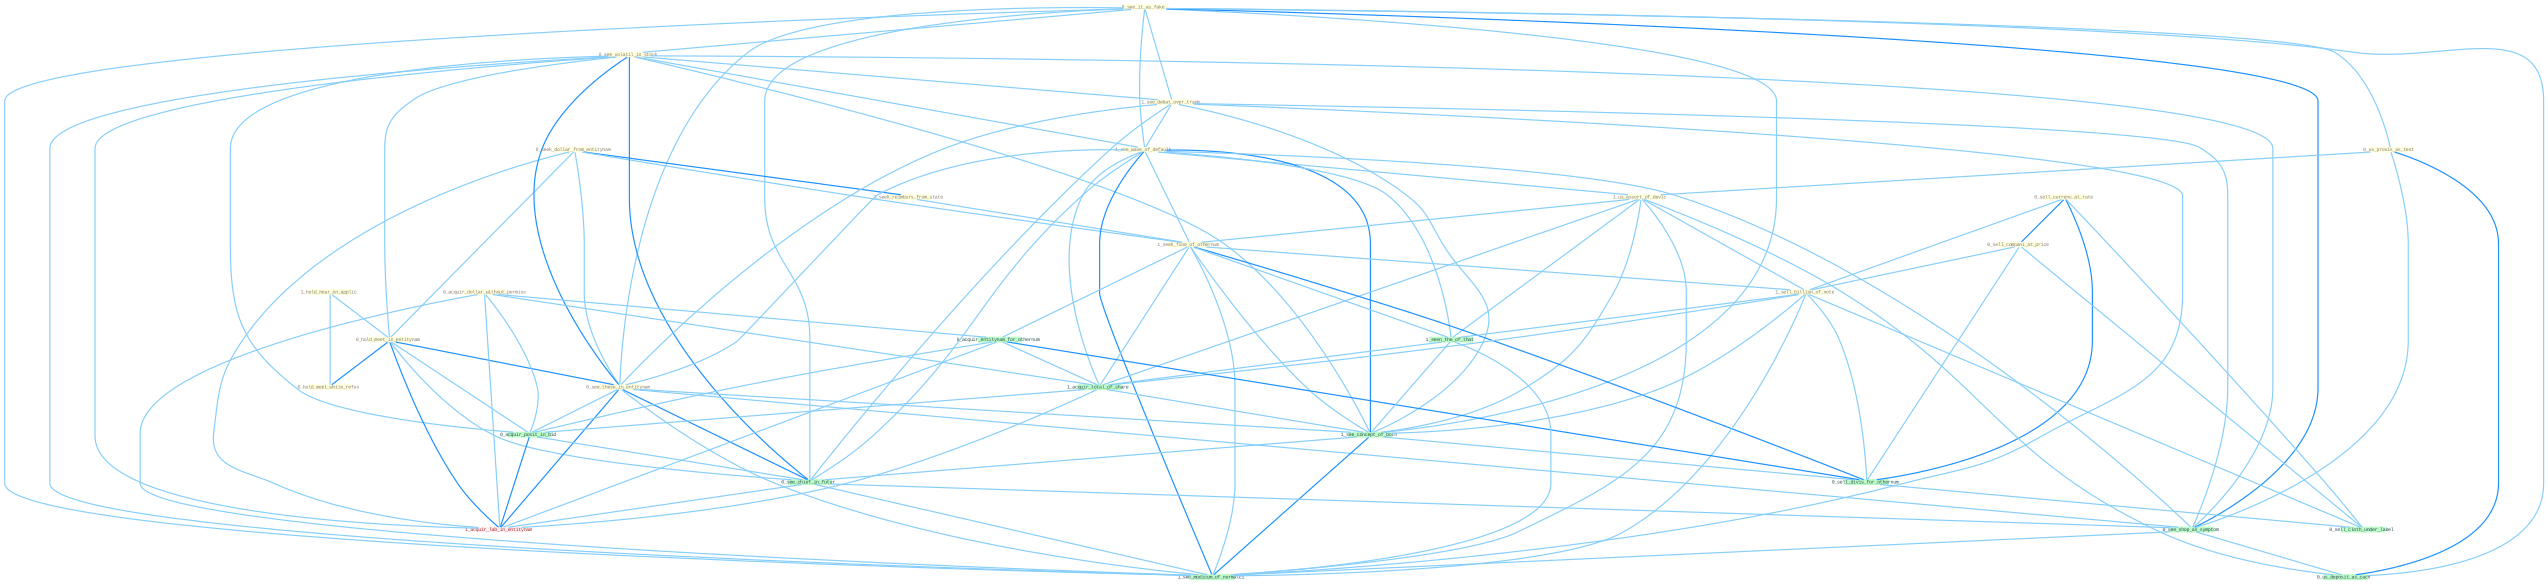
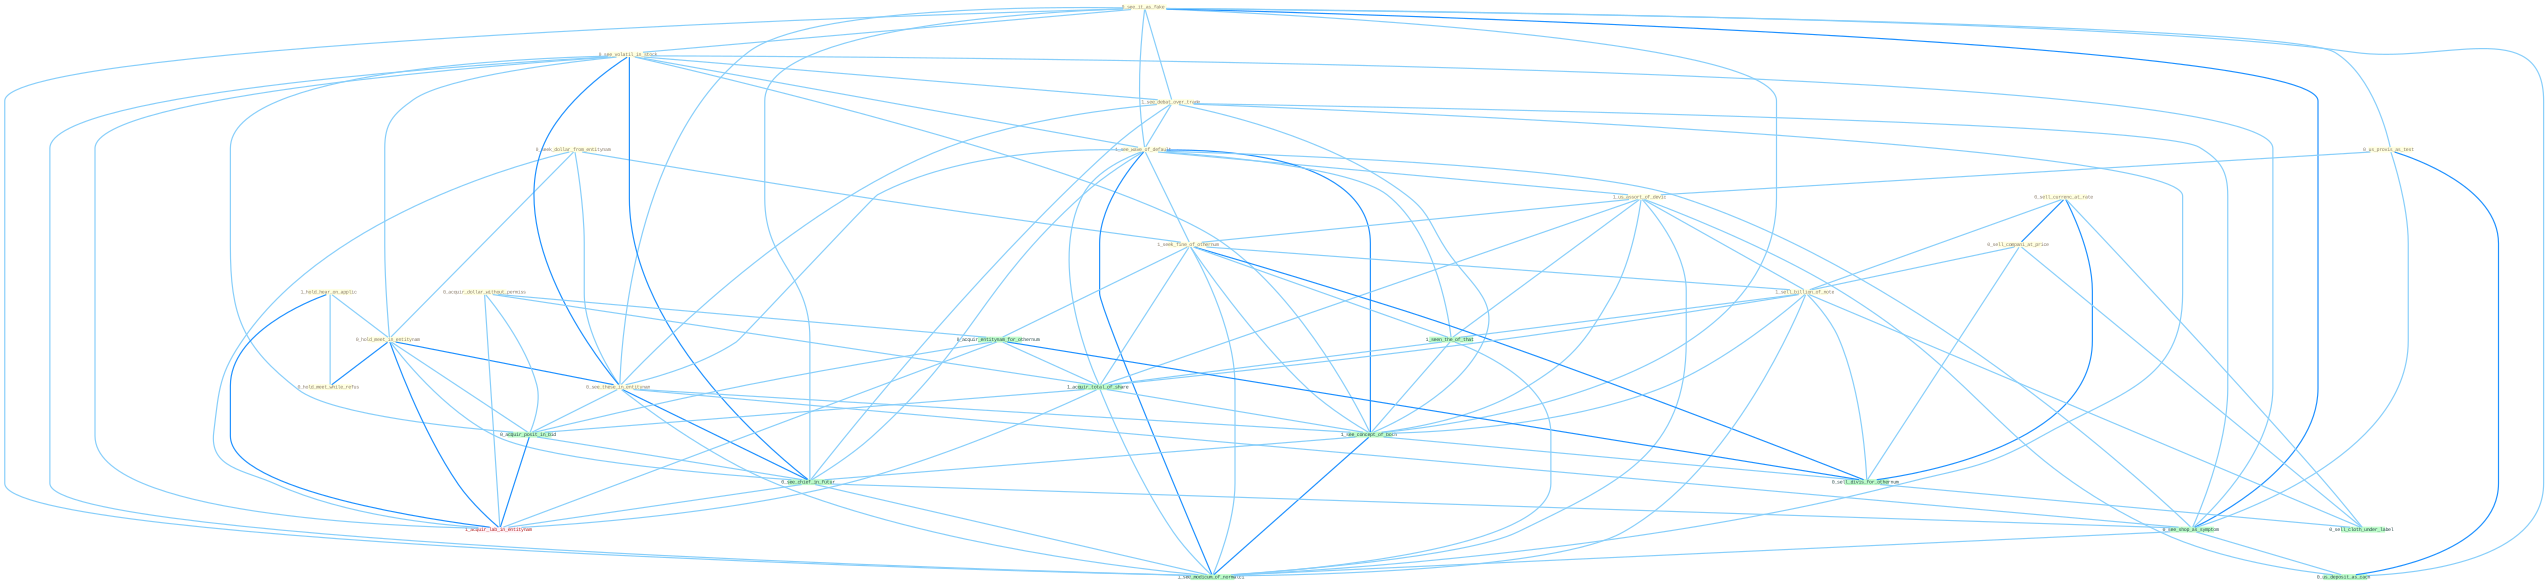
(910, 197) -> none
(557, 462) -> (261, 470)
(412, 533) -> (1144, 483)
